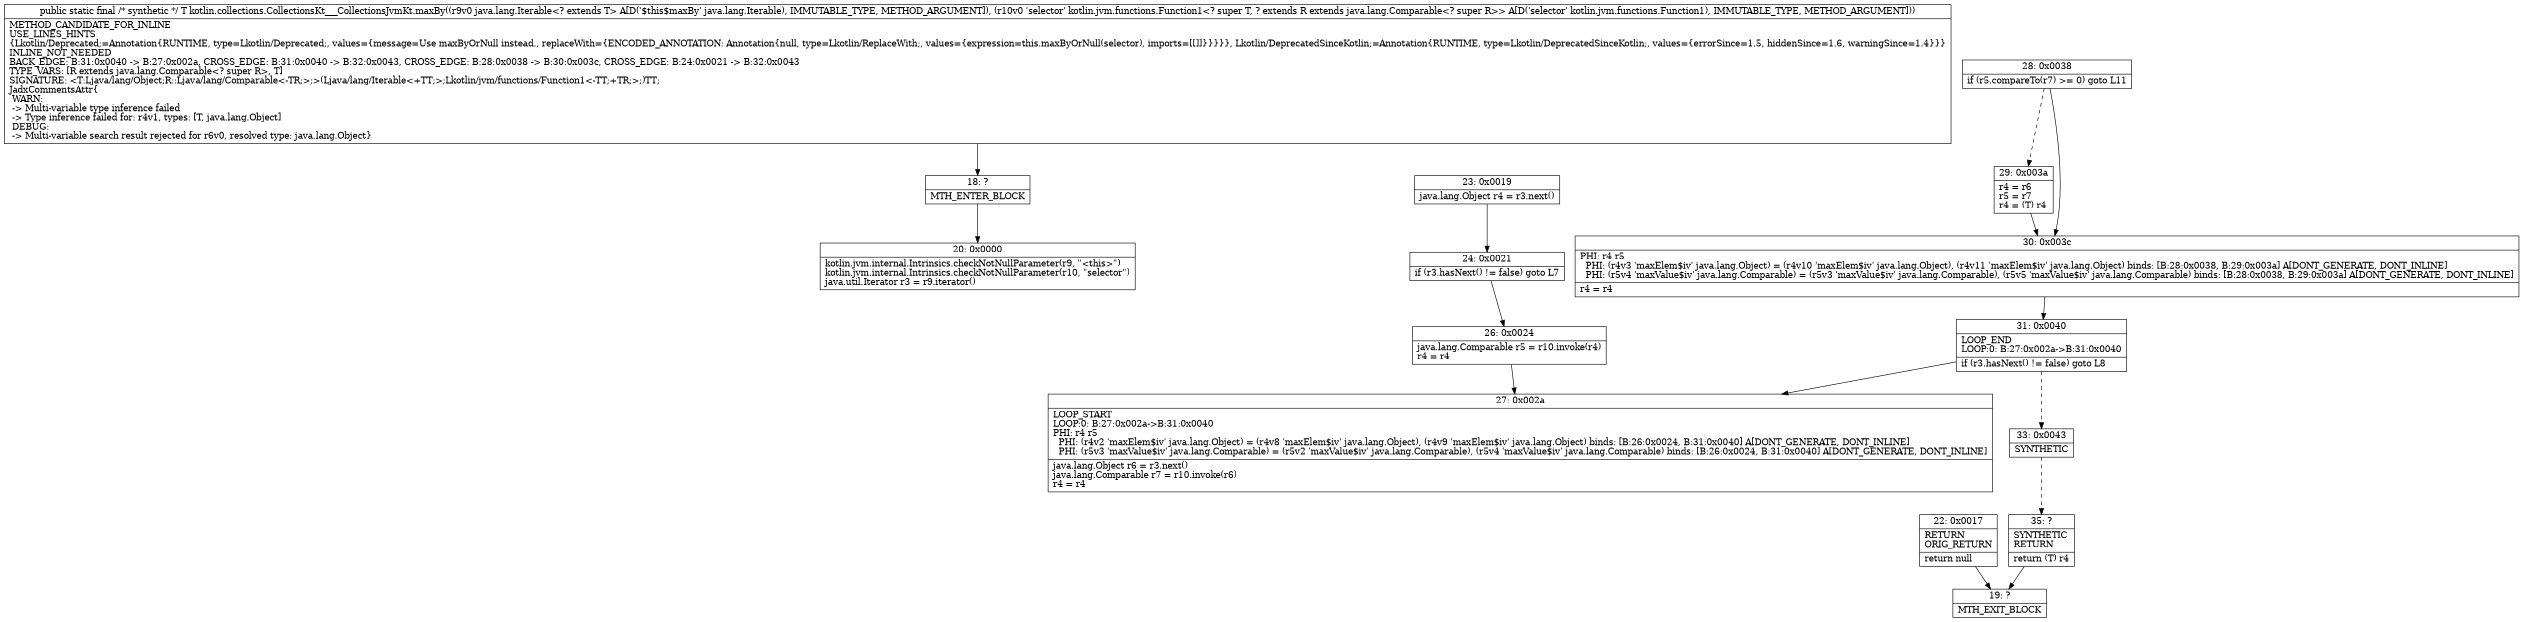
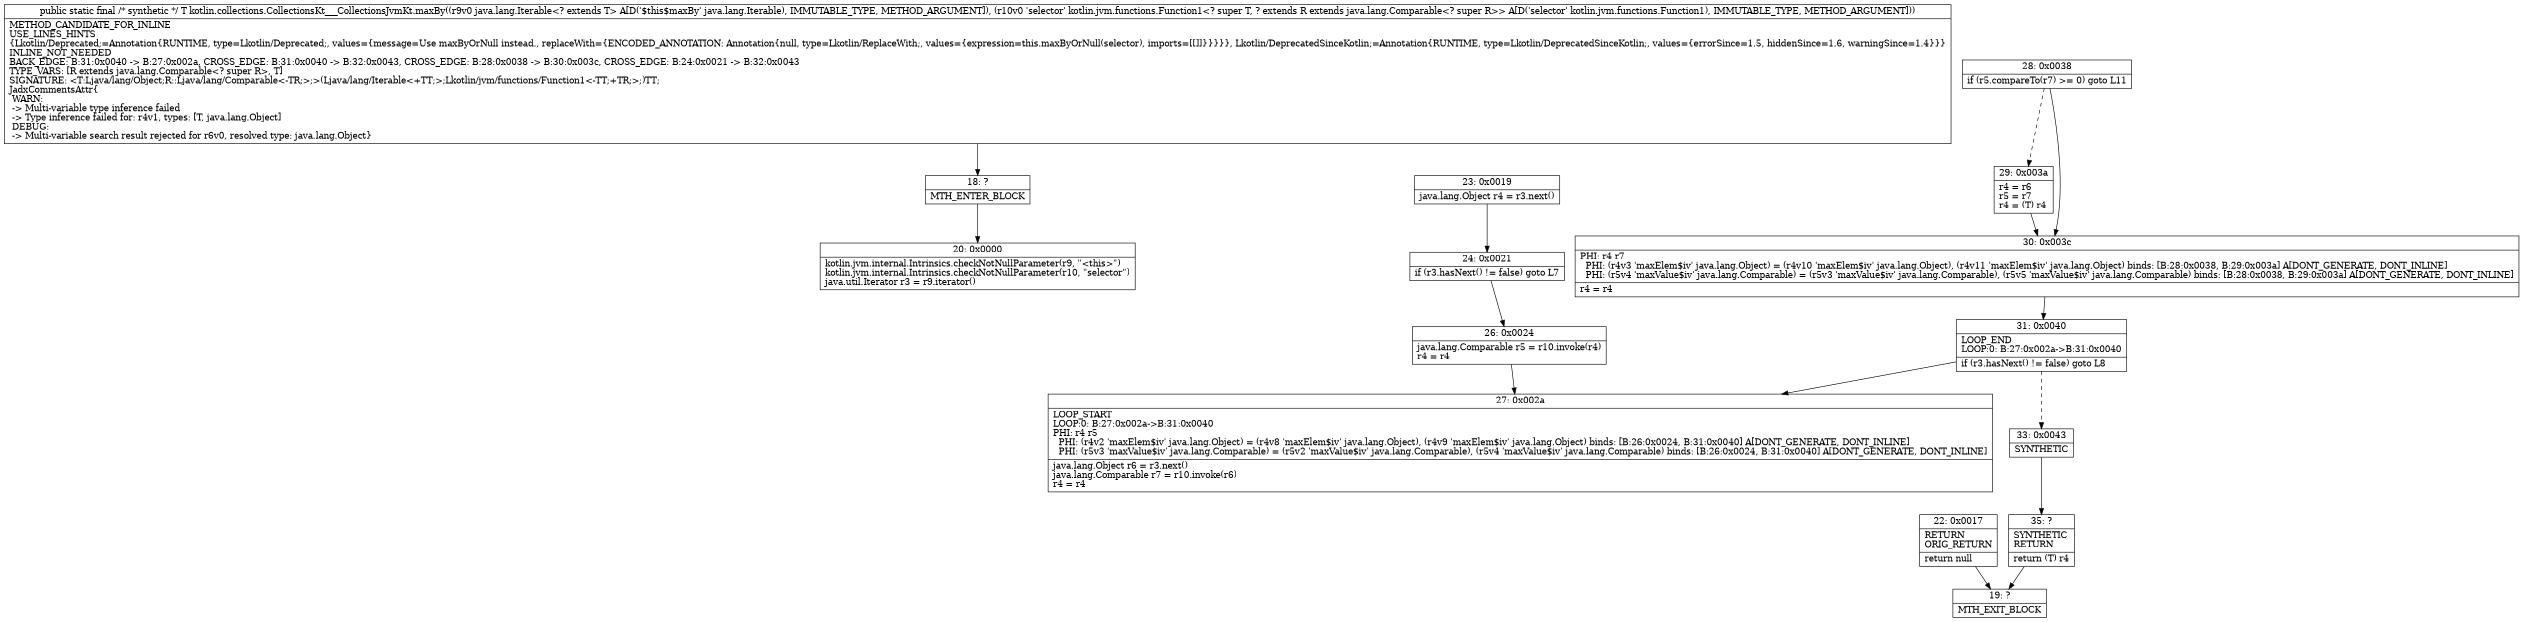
(1604, 257) -> (1604, 257)
(2041, 483) -> (2041, 483)
